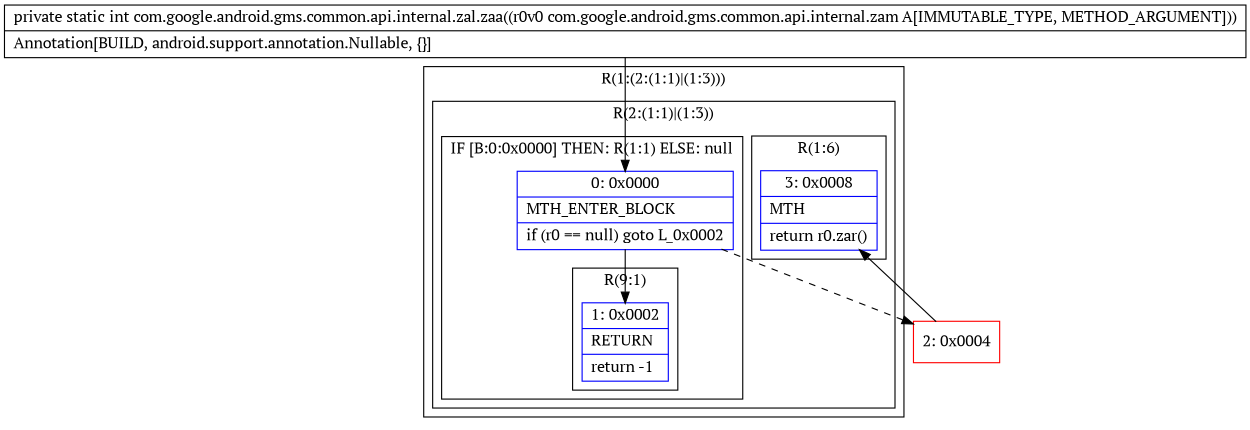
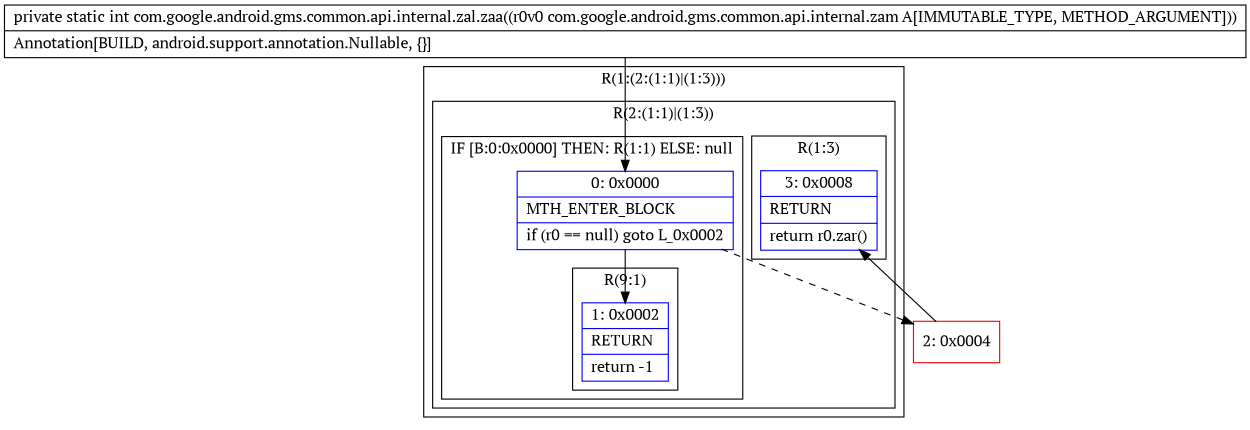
(819, 149) -> (819, 149)
(788, 209) -> (801, 209)
